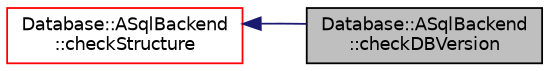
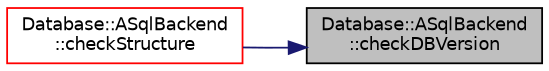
(284, 24) -> (266, 48)
